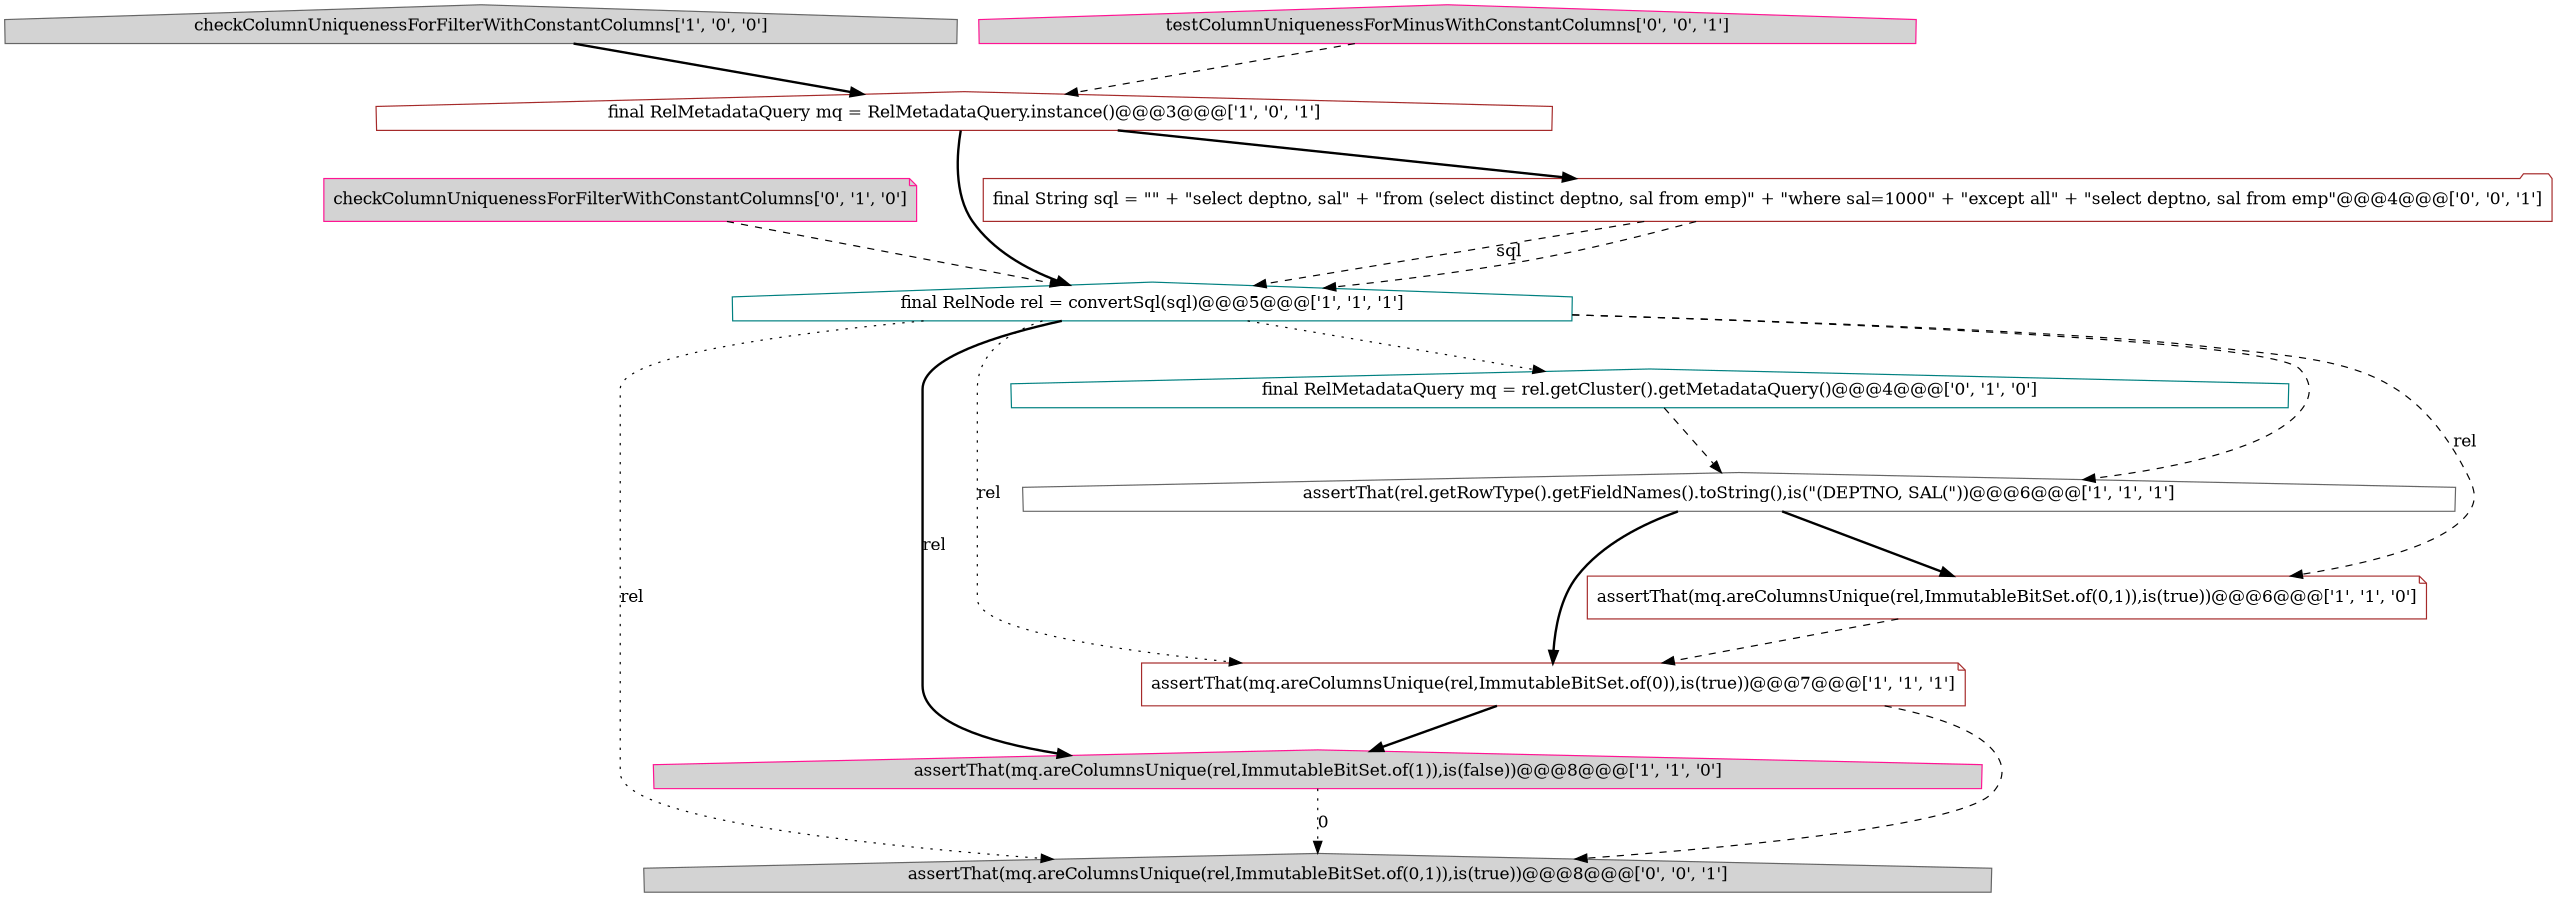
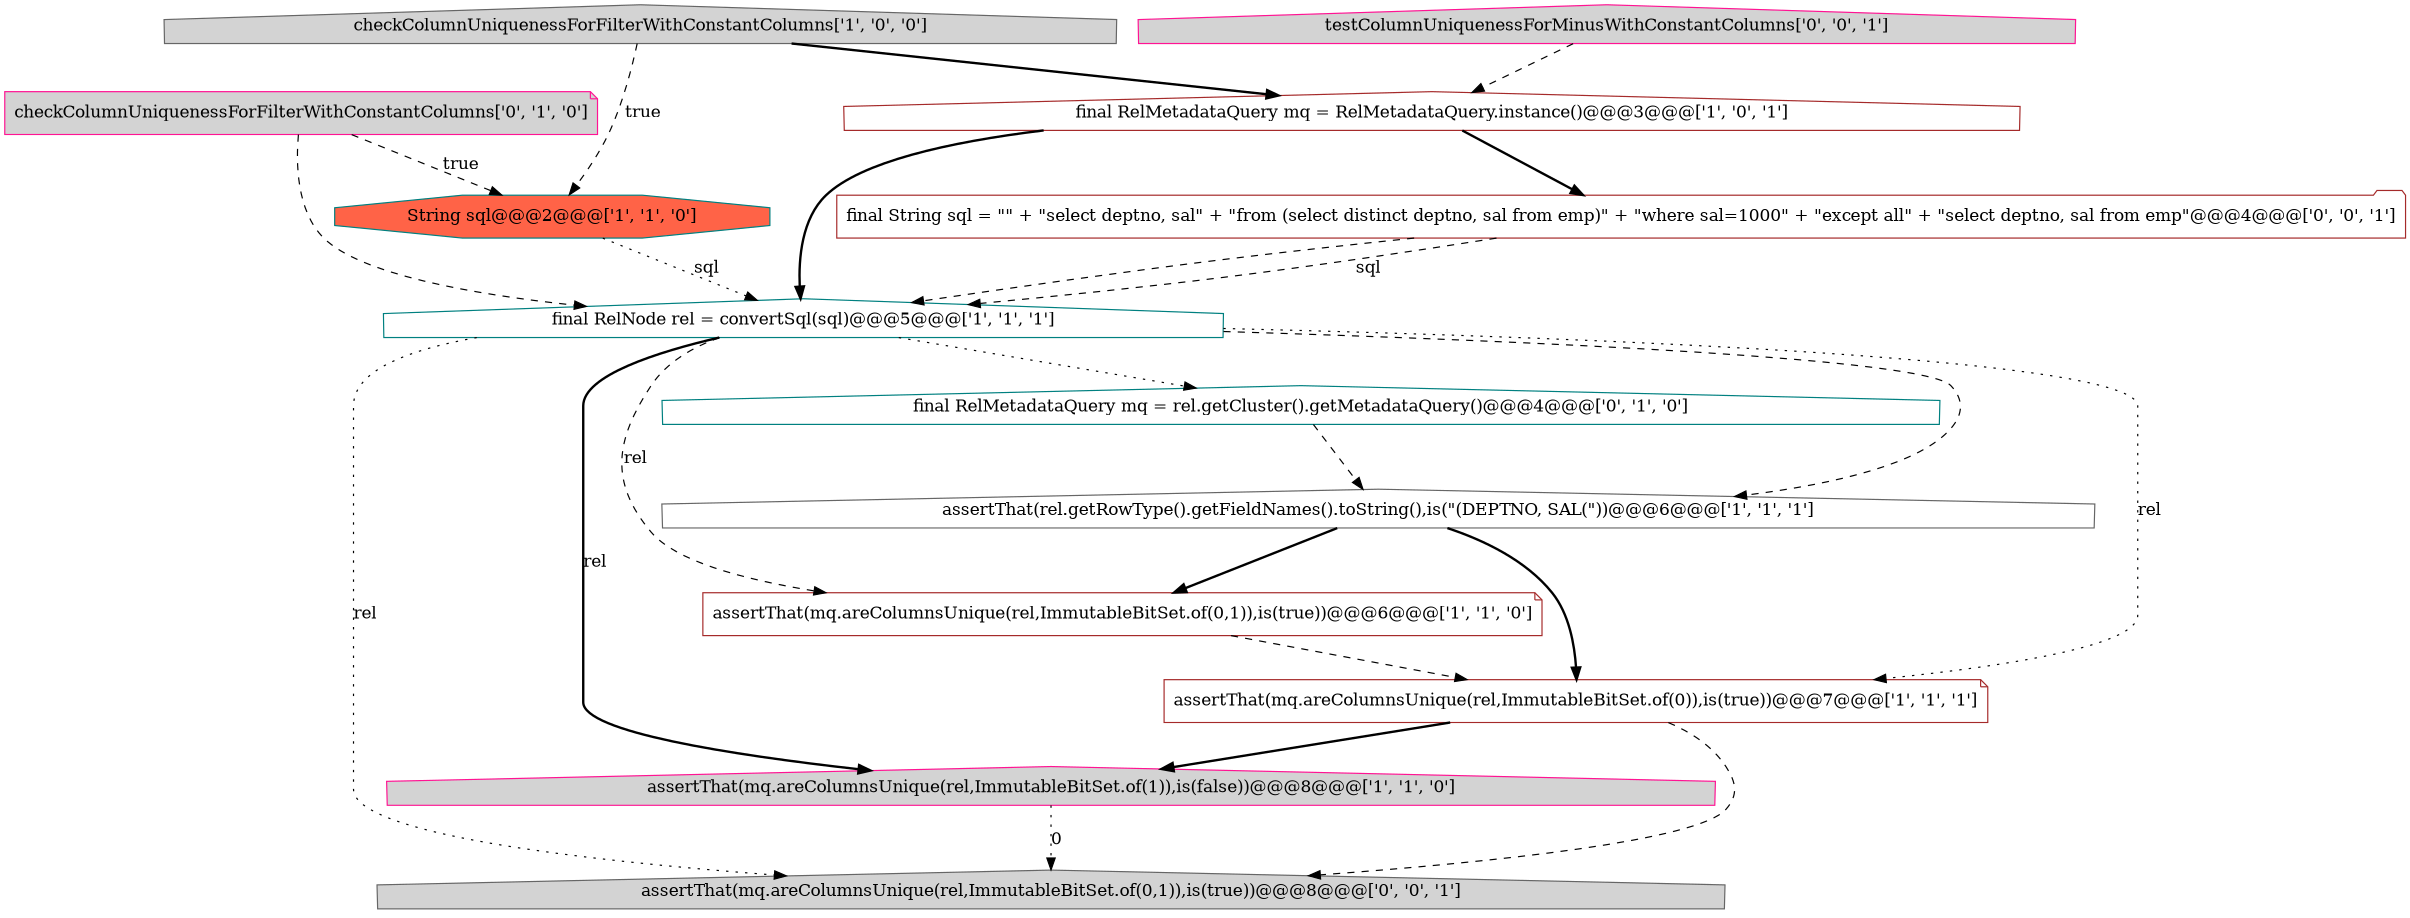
none -> (552, 217)
